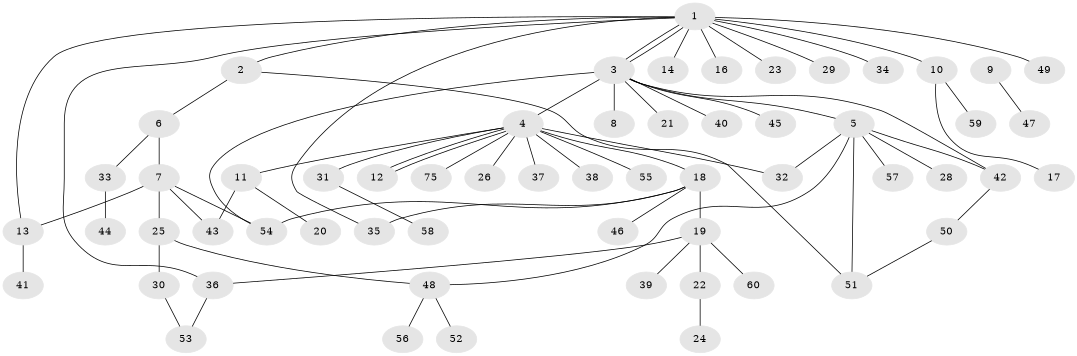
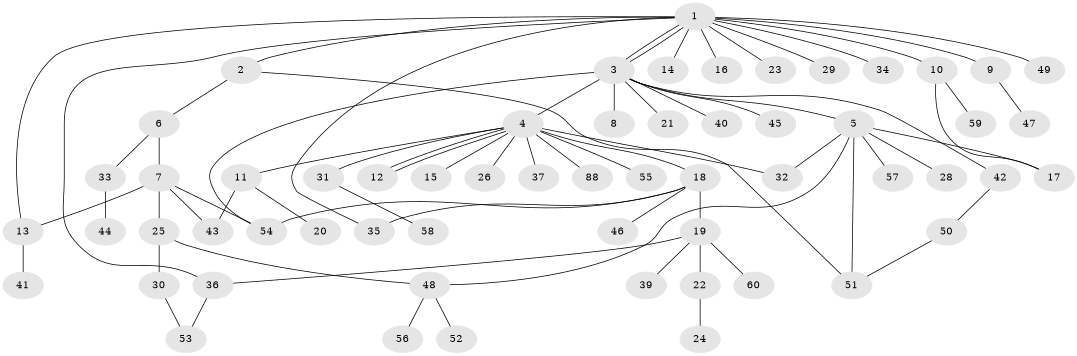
none -> (847, 32)
(929, 149) -> (923, 139)
(431, 178) -> (431, 178)
(593, 178) -> (593, 178)
